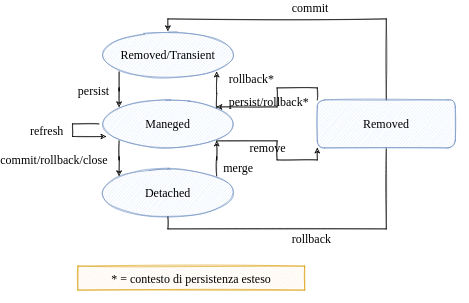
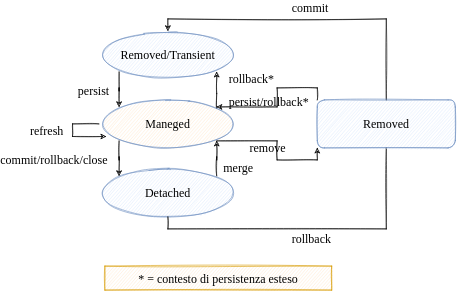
(168, 124) -> (168, 124)
(191, 278) -> (218, 278)
